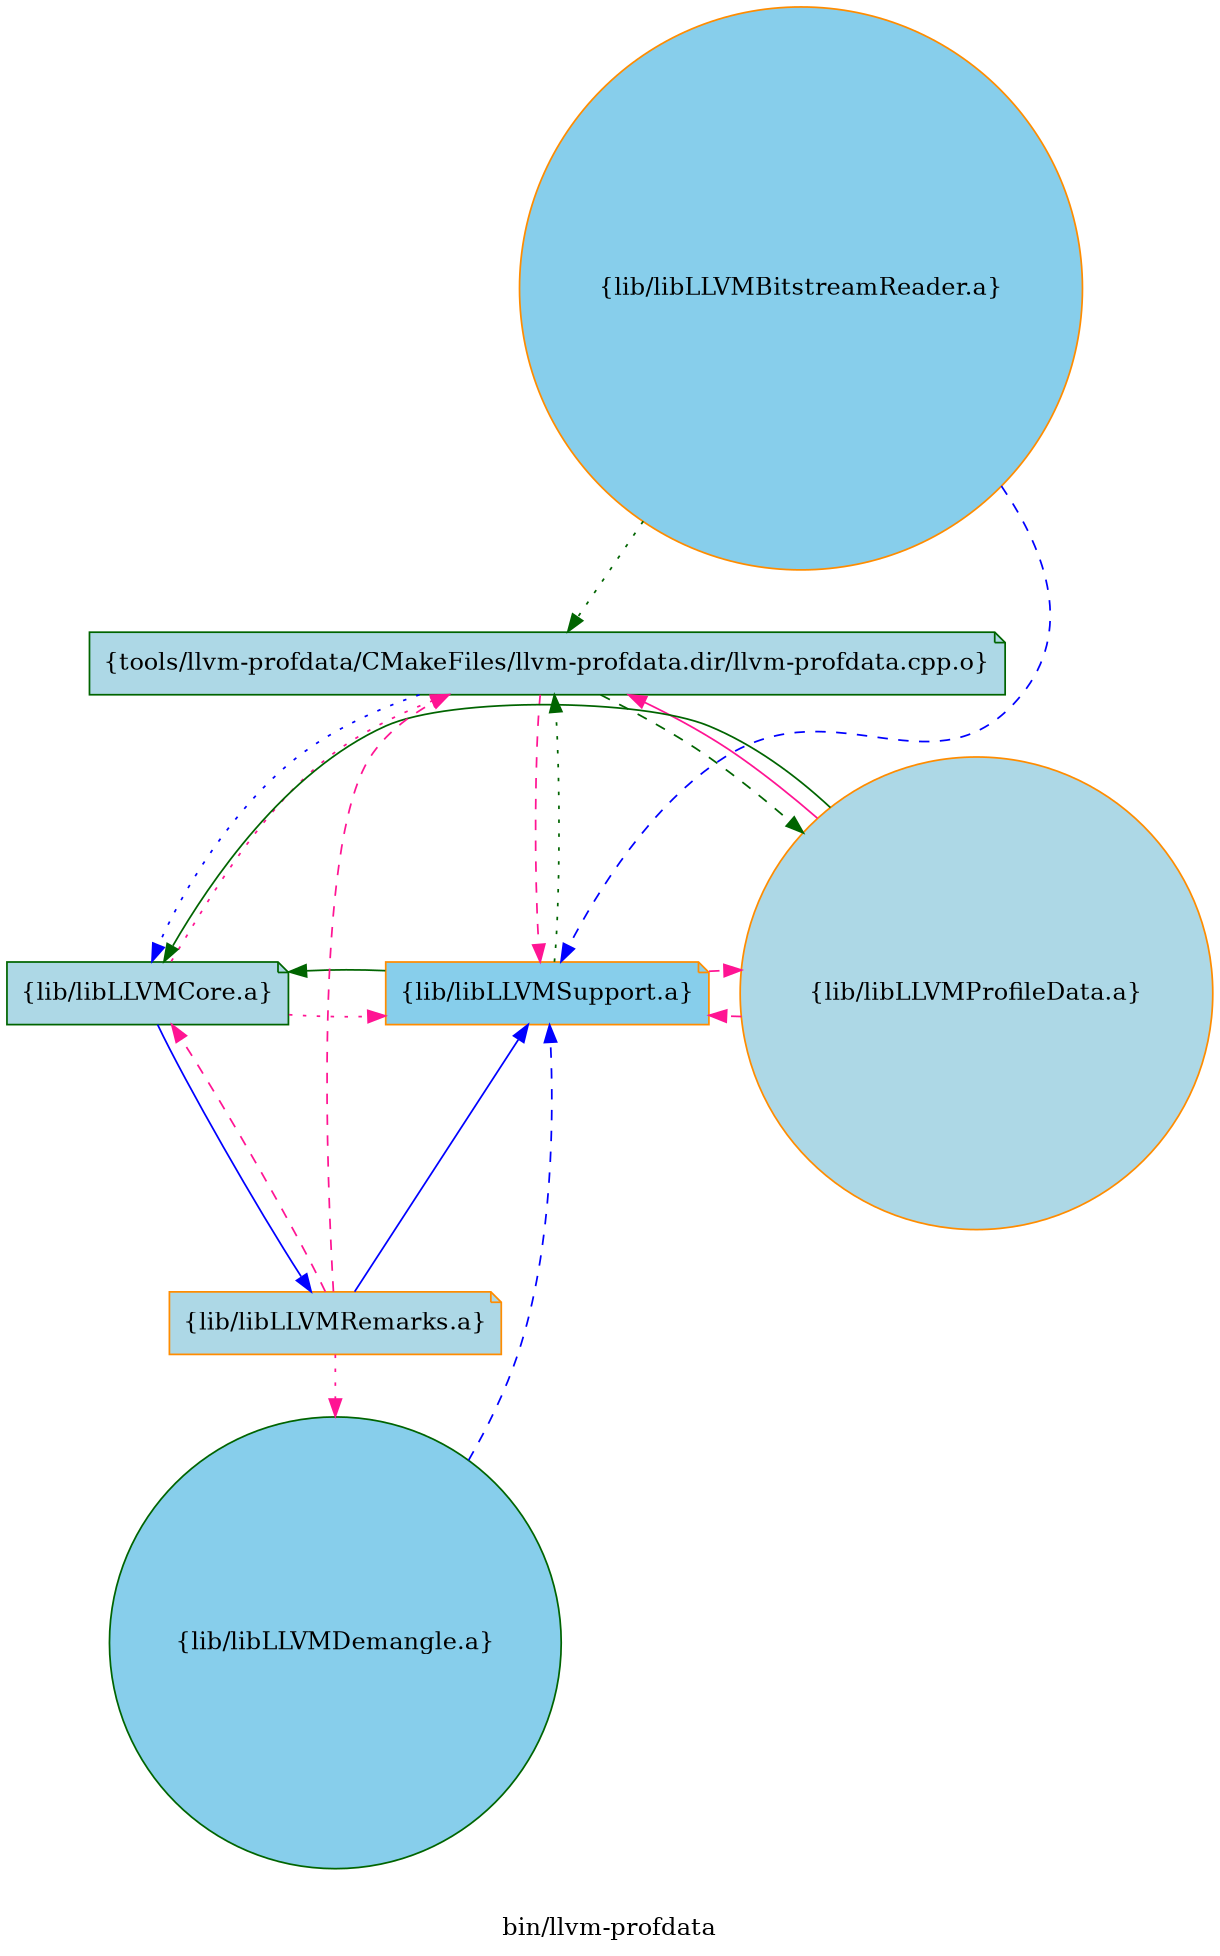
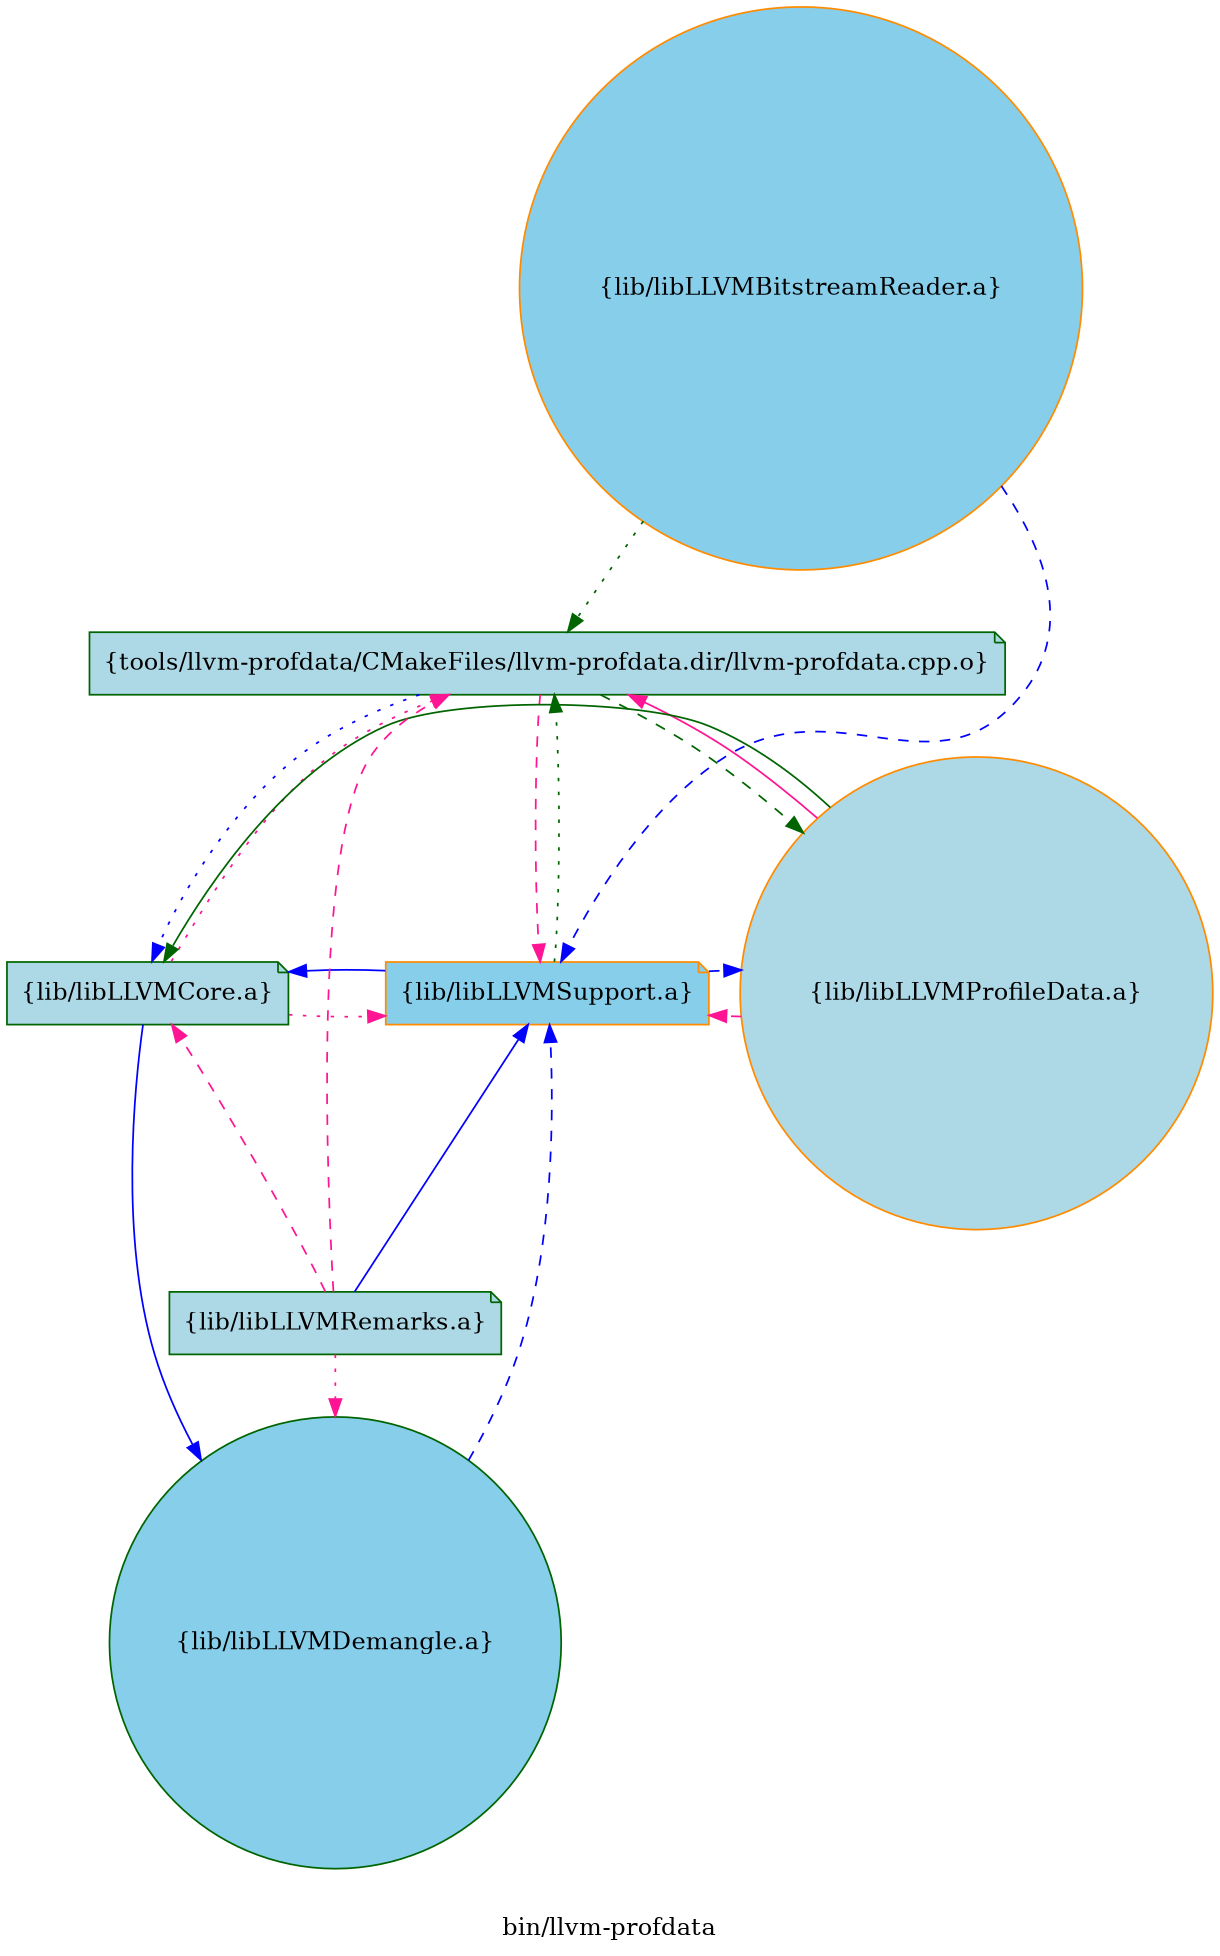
(346, 970) -> (346, 970)
(716, 971) -> (716, 971)
(226, 1152) -> (135, 1239)
(335, 1323) -> (335, 1323)
